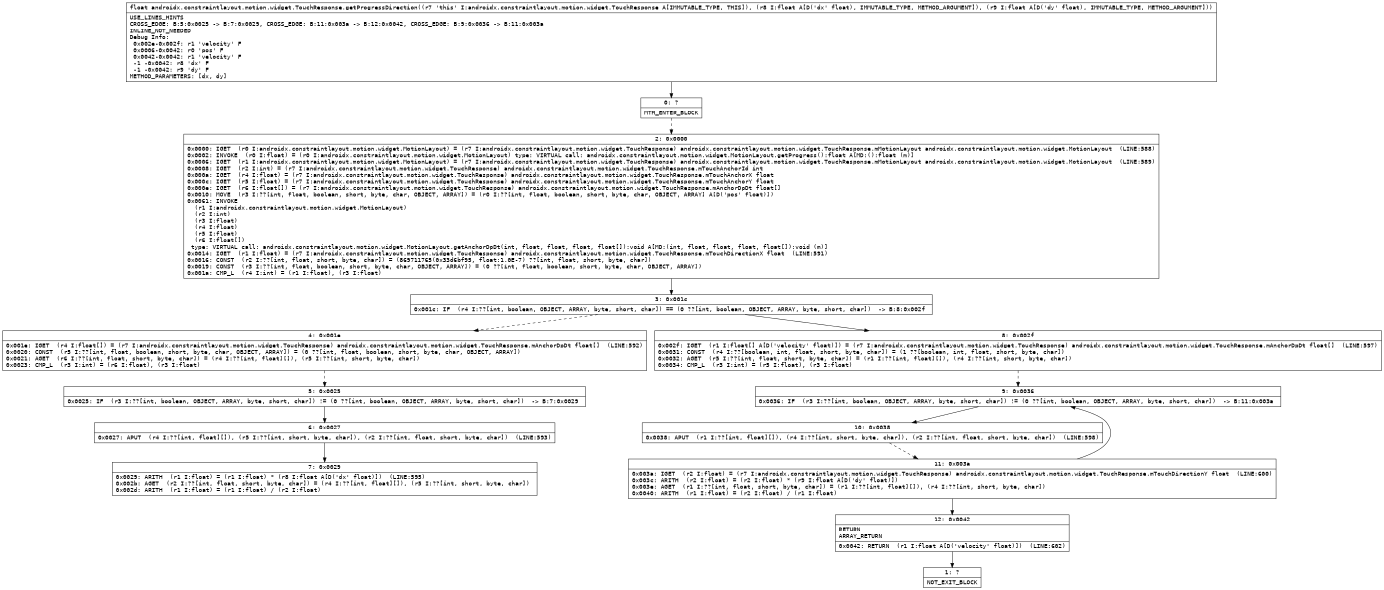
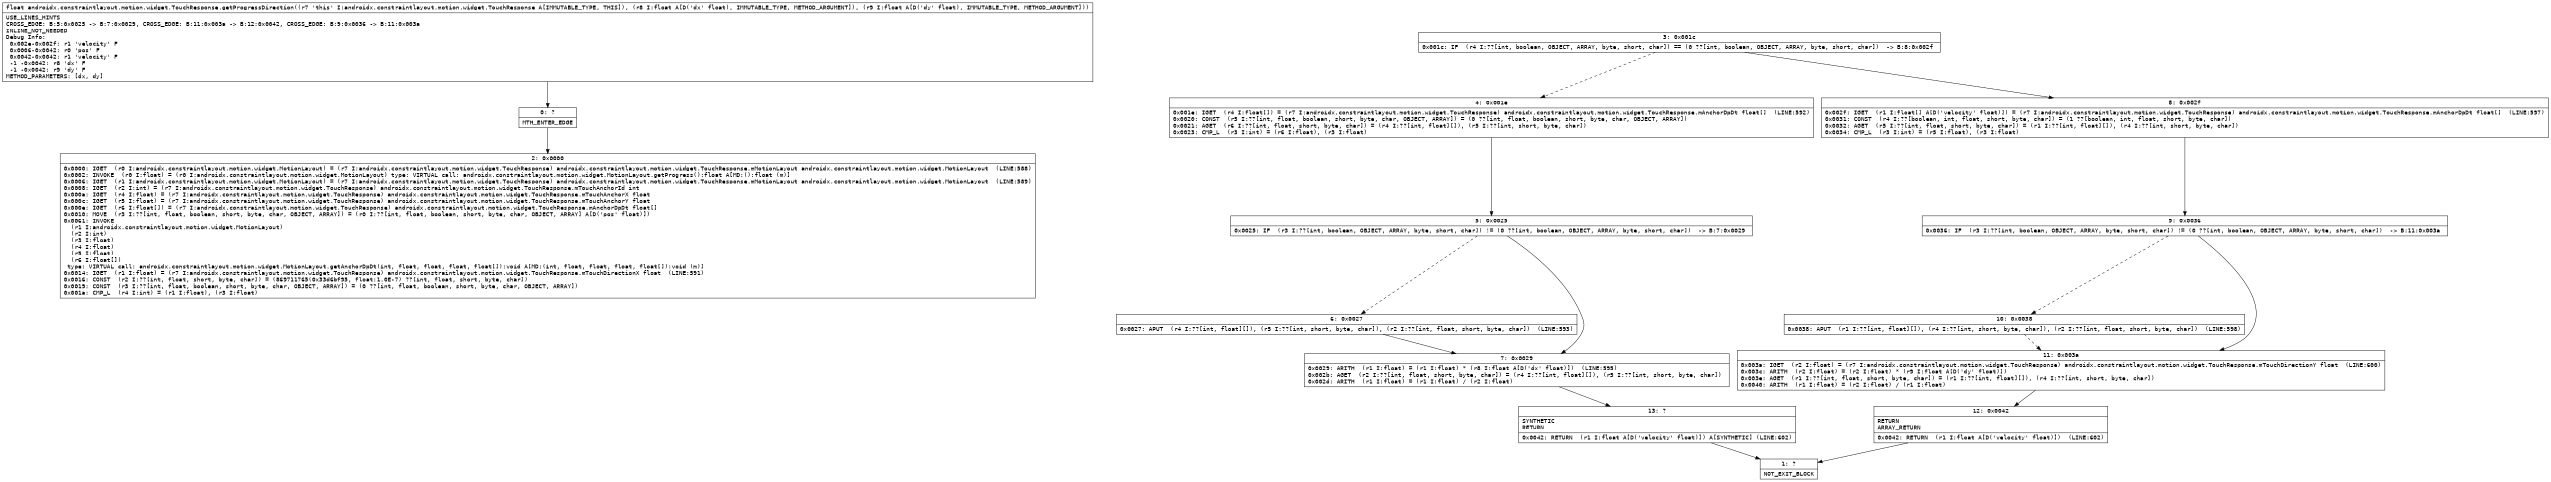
(671, 113) -> (548, 123)
(671, 124) -> (548, 139)
(671, 284) -> none
none -> (1564, 287)
(325, 376) -> (1492, 174)
(1018, 376) -> (2185, 174)
(325, 413) -> (1421, 274)
(947, 414) -> (2102, 274)
none -> (1657, 425)
(1111, 432) -> (2249, 291)
